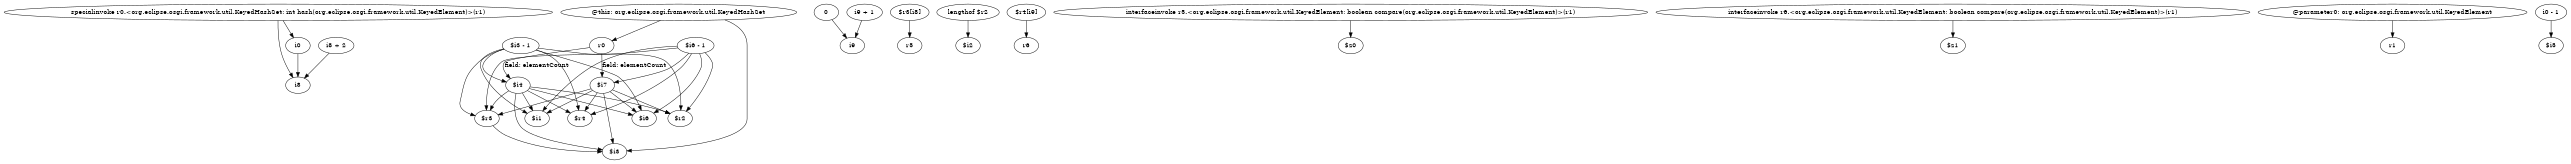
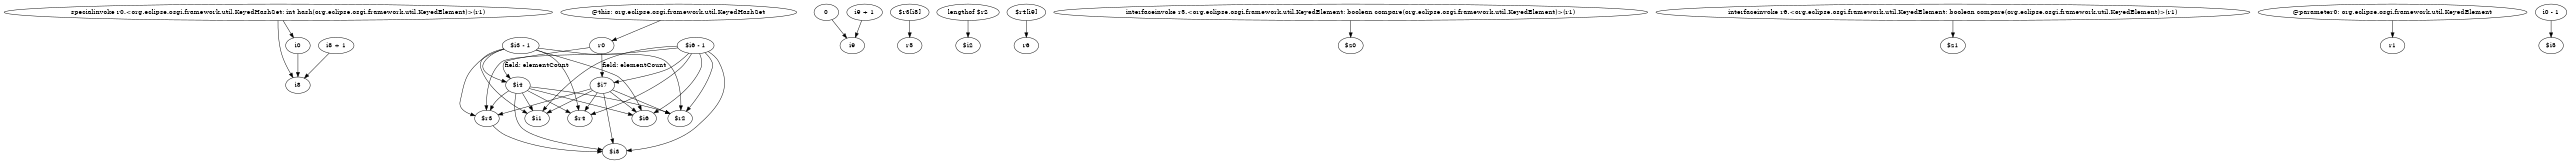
(336, 46) -> (336, 46)
(744, 126) -> (704, 120)
